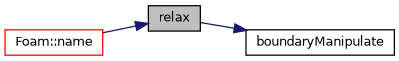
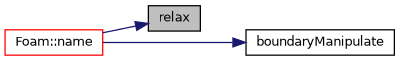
(217, 25) -> (168, 42)
